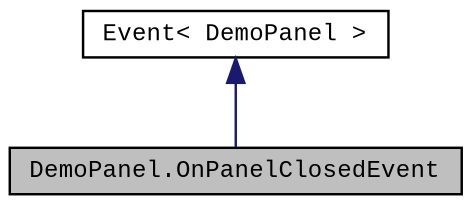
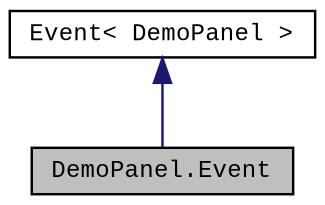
(236, 171) -> (162, 171)
